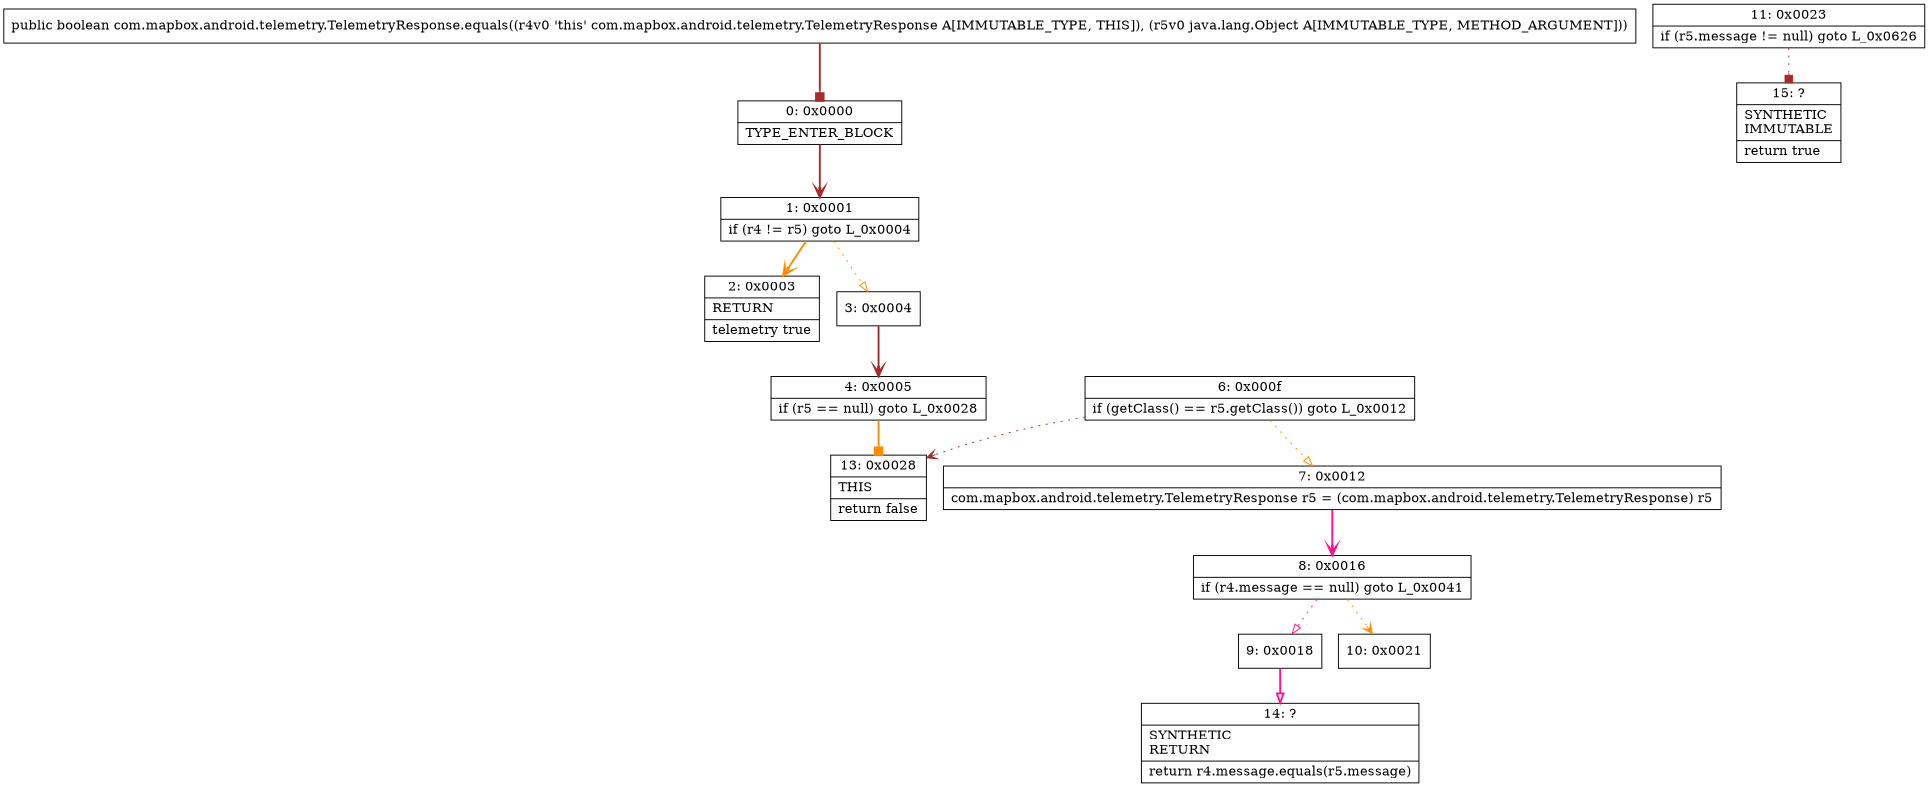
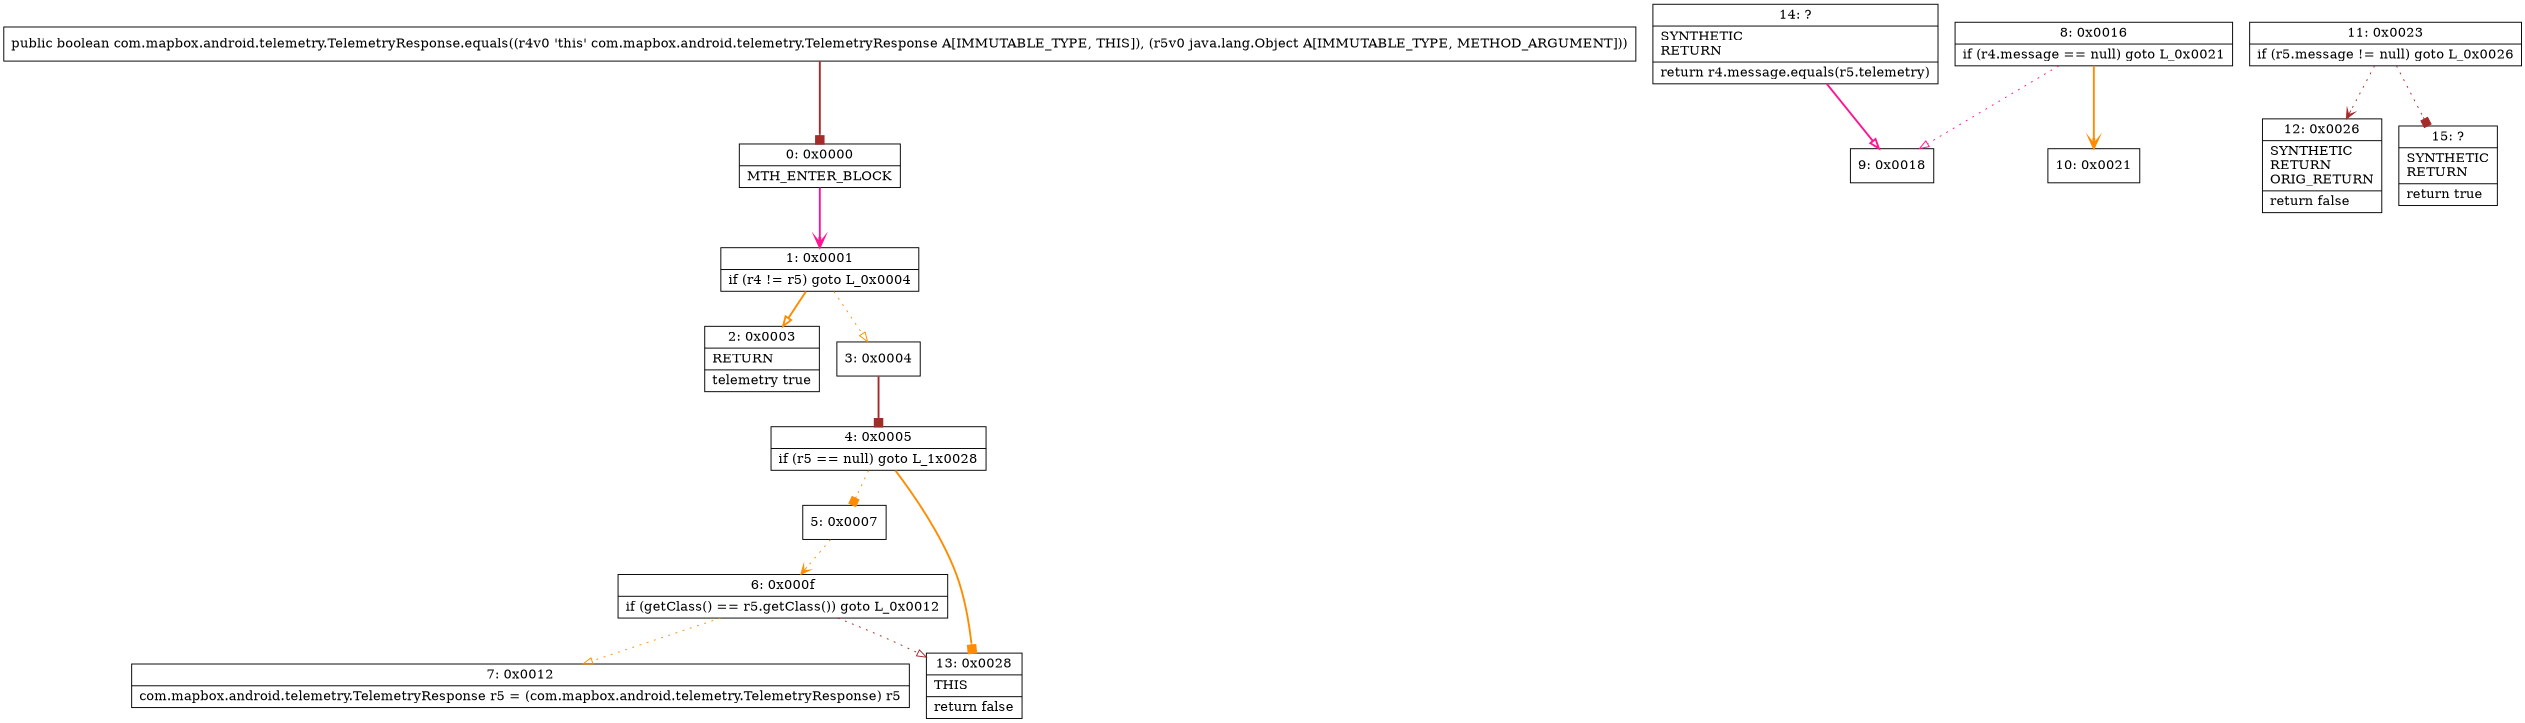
(1789, 36) -> (2386, 54)
(1789, 129) -> (2437, 172)
(820, 133) -> (820, 176)
(820, 166) -> (820, 213)
none -> (2322, 166)
(797, 255) -> (797, 305)
(879, 347) -> (879, 397)
(879, 409) -> (879, 459)
(1009, 433) -> (878, 635)
none -> (844, 522)
(1332, 528) -> none
(1332, 588) -> (2094, 54)
(1357, 613) -> (2094, 102)
(1280, 681) -> (1850, 112)
(1280, 772) -> (1795, 72)
